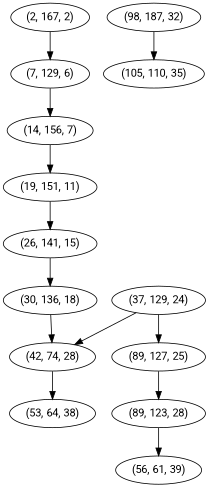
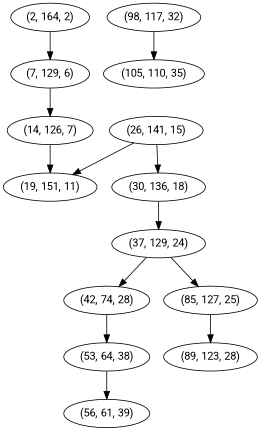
(50, 17) -> (50, 17)
(154, 17) -> (154, 17)
(50, 130) -> (50, 130)
(50, 212) -> (107, 157)
(51, 325) -> (159, 212)
(159, 357) -> (211, 300)
(159, 438) -> (107, 381)
